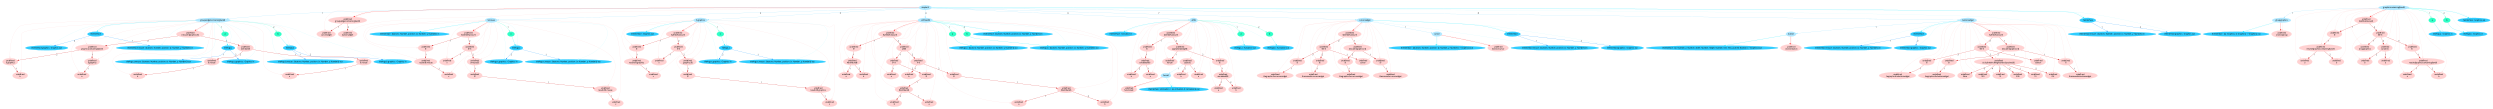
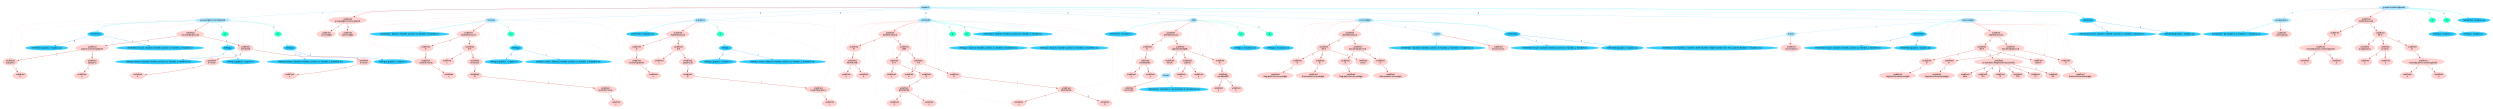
none -> (1183, 54)
